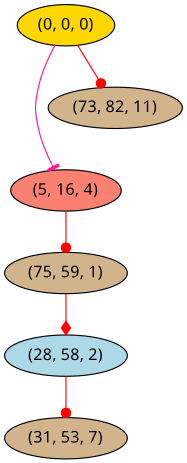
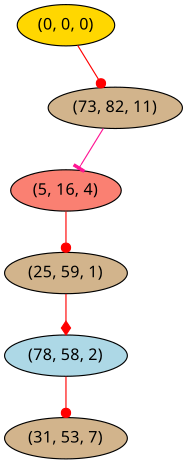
(36, 105) -> (92, 147)
(66, 273) -> (66, 273)
(66, 356) -> (66, 356)
